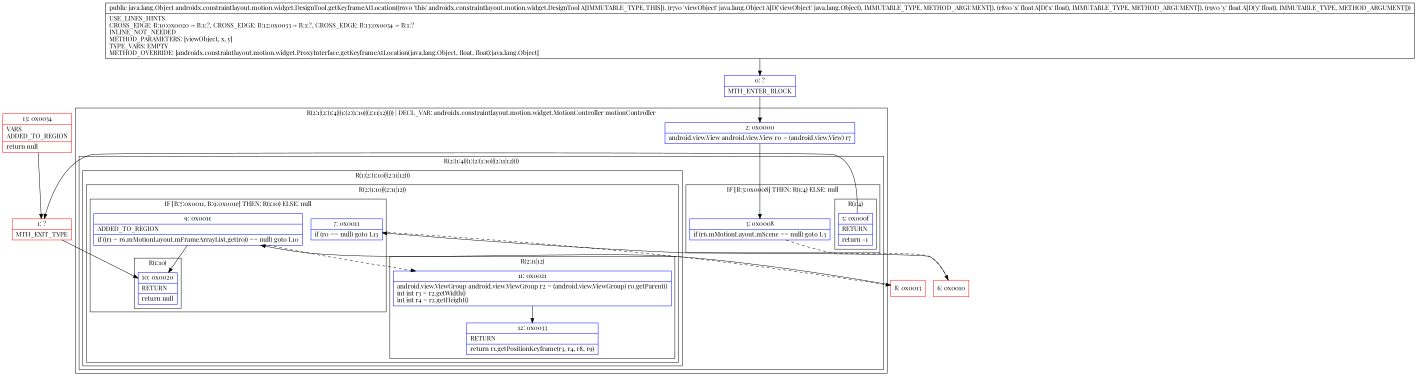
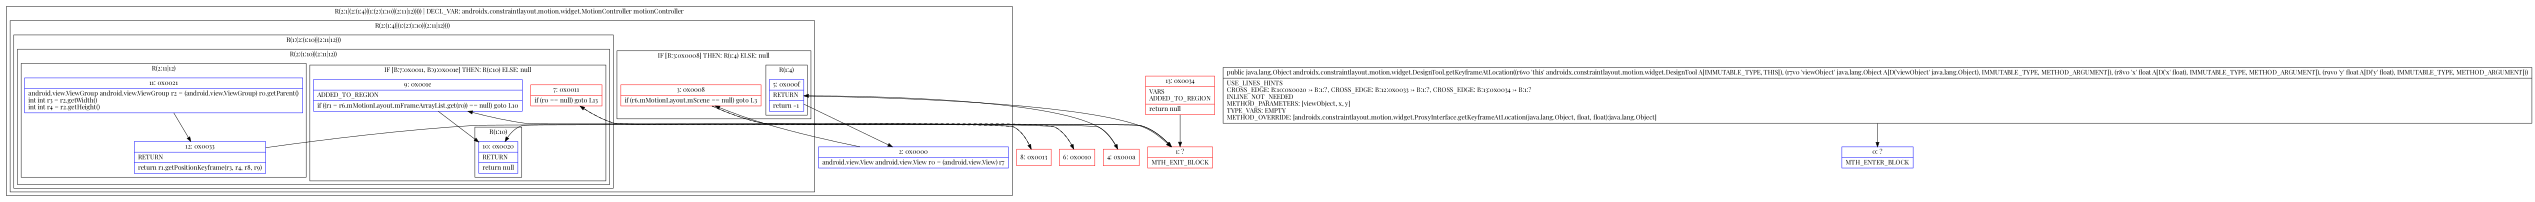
(760, 105) -> (852, 128)
none -> (719, 124)
none -> (1121, 157)
(347, 229) -> (566, 95)
(760, 229) -> (691, 95)
(42, 234) -> (1180, 163)
(340, 259) -> none
